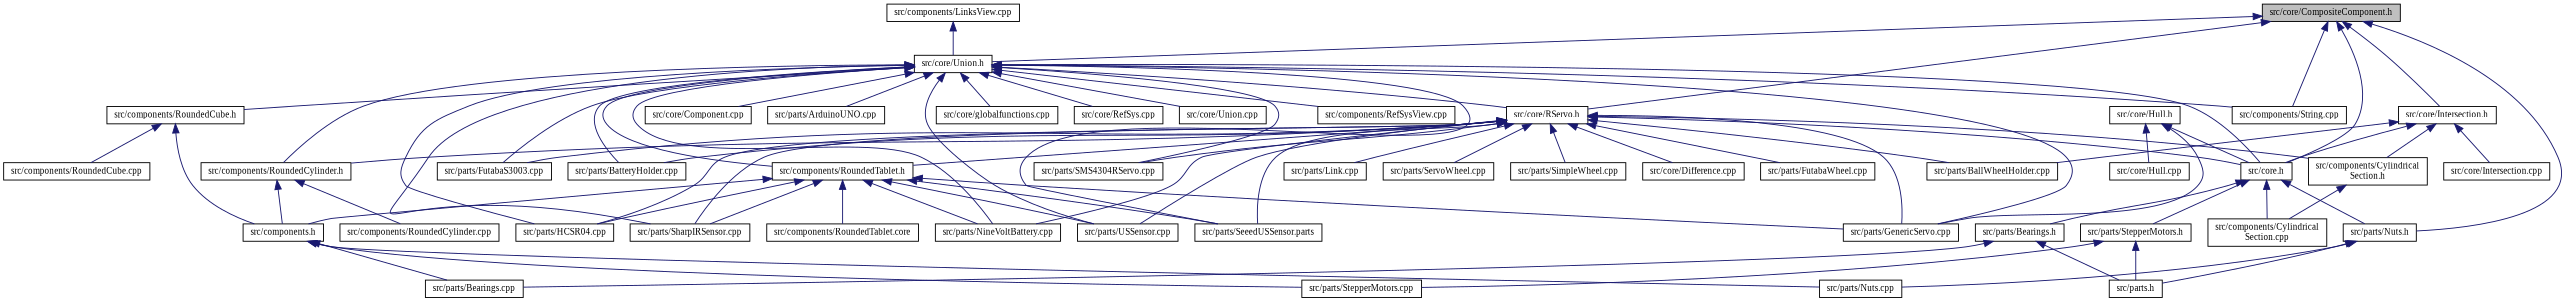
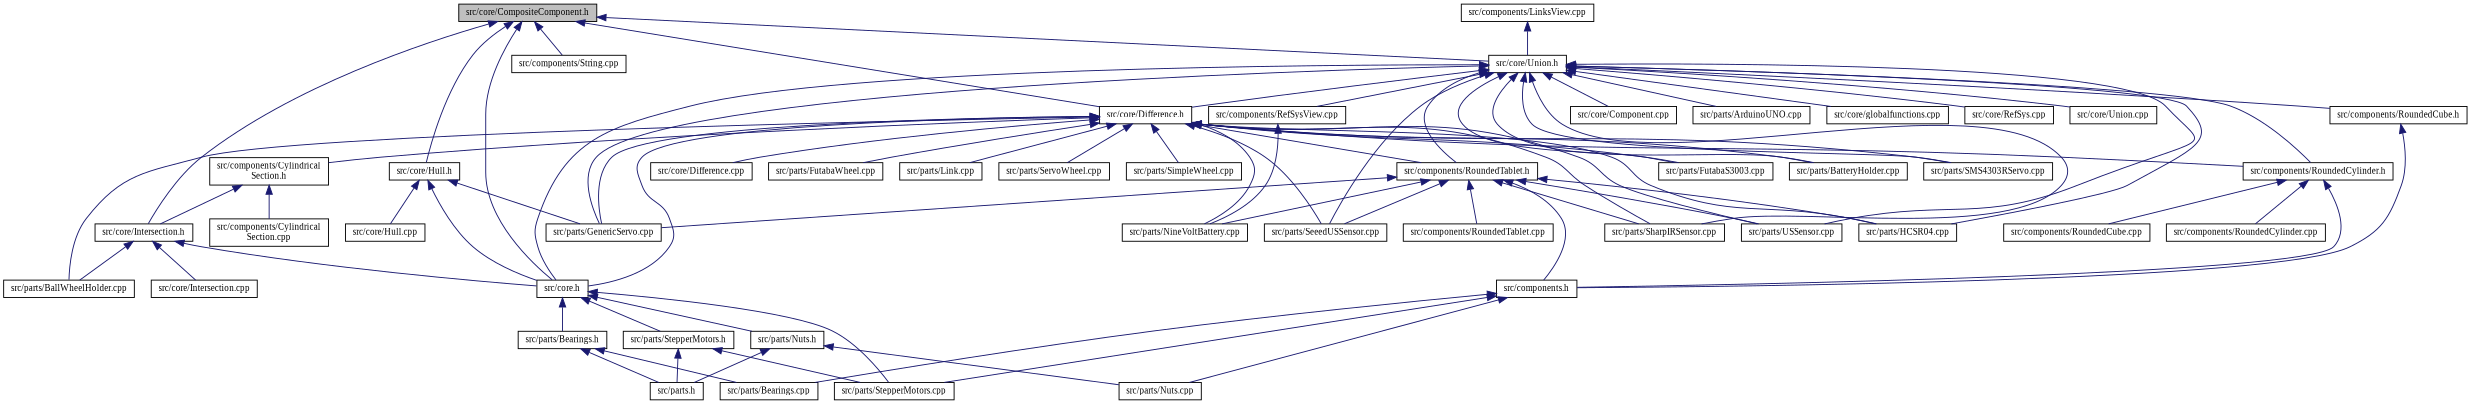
(1617, 76) -> none
(1547, 115) -> (1146, 115)
(2545, 134) -> (453, 87)
(664, 139) -> (1259, 193)
(2407, 143) -> (197, 207)
(122, 146) -> (2193, 203)
(1098, 171) -> (1988, 171)
(2267, 204) -> (754, 311)
(843, 233) -> (1478, 233)
(1258, 233) -> (1326, 233)
